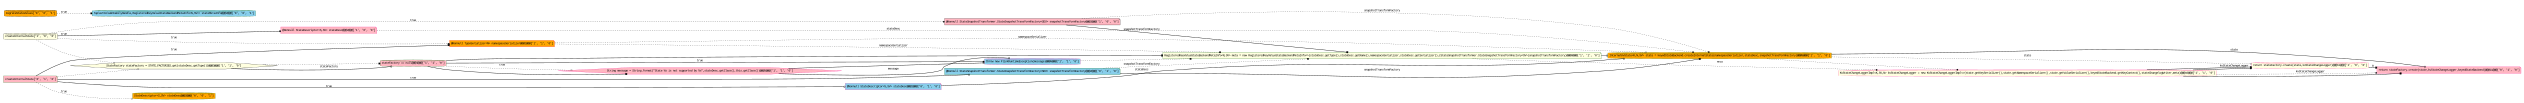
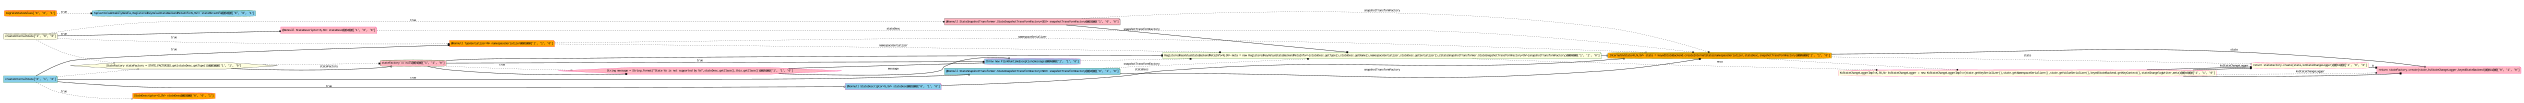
(30, 13) -> (30, 13)
(30, 79) -> (30, 79)
(174, 96) -> (174, 96)
